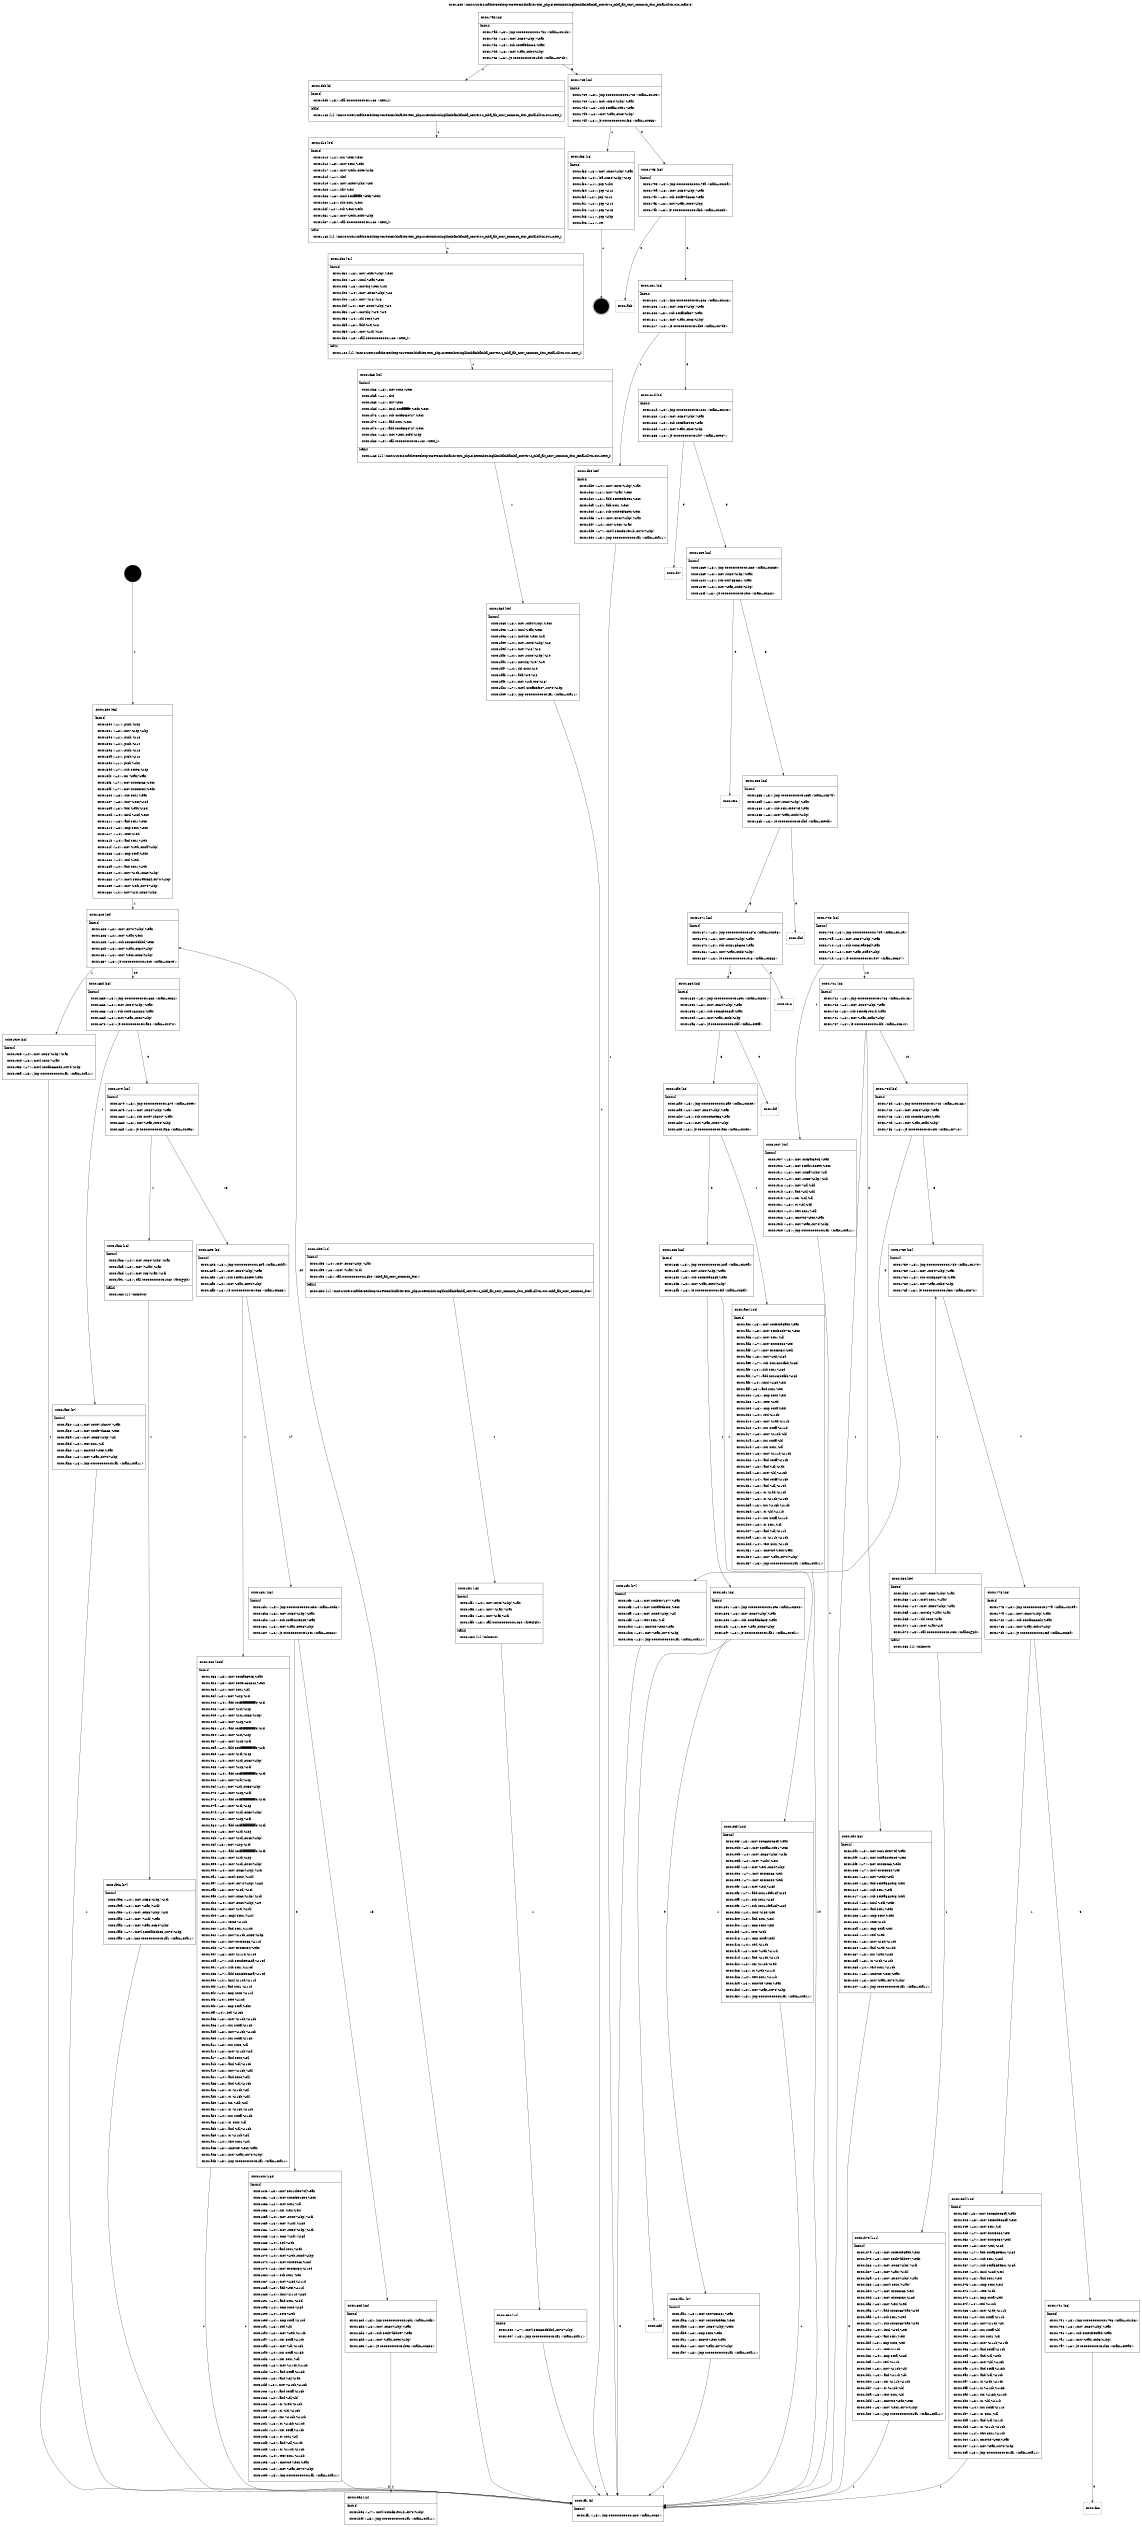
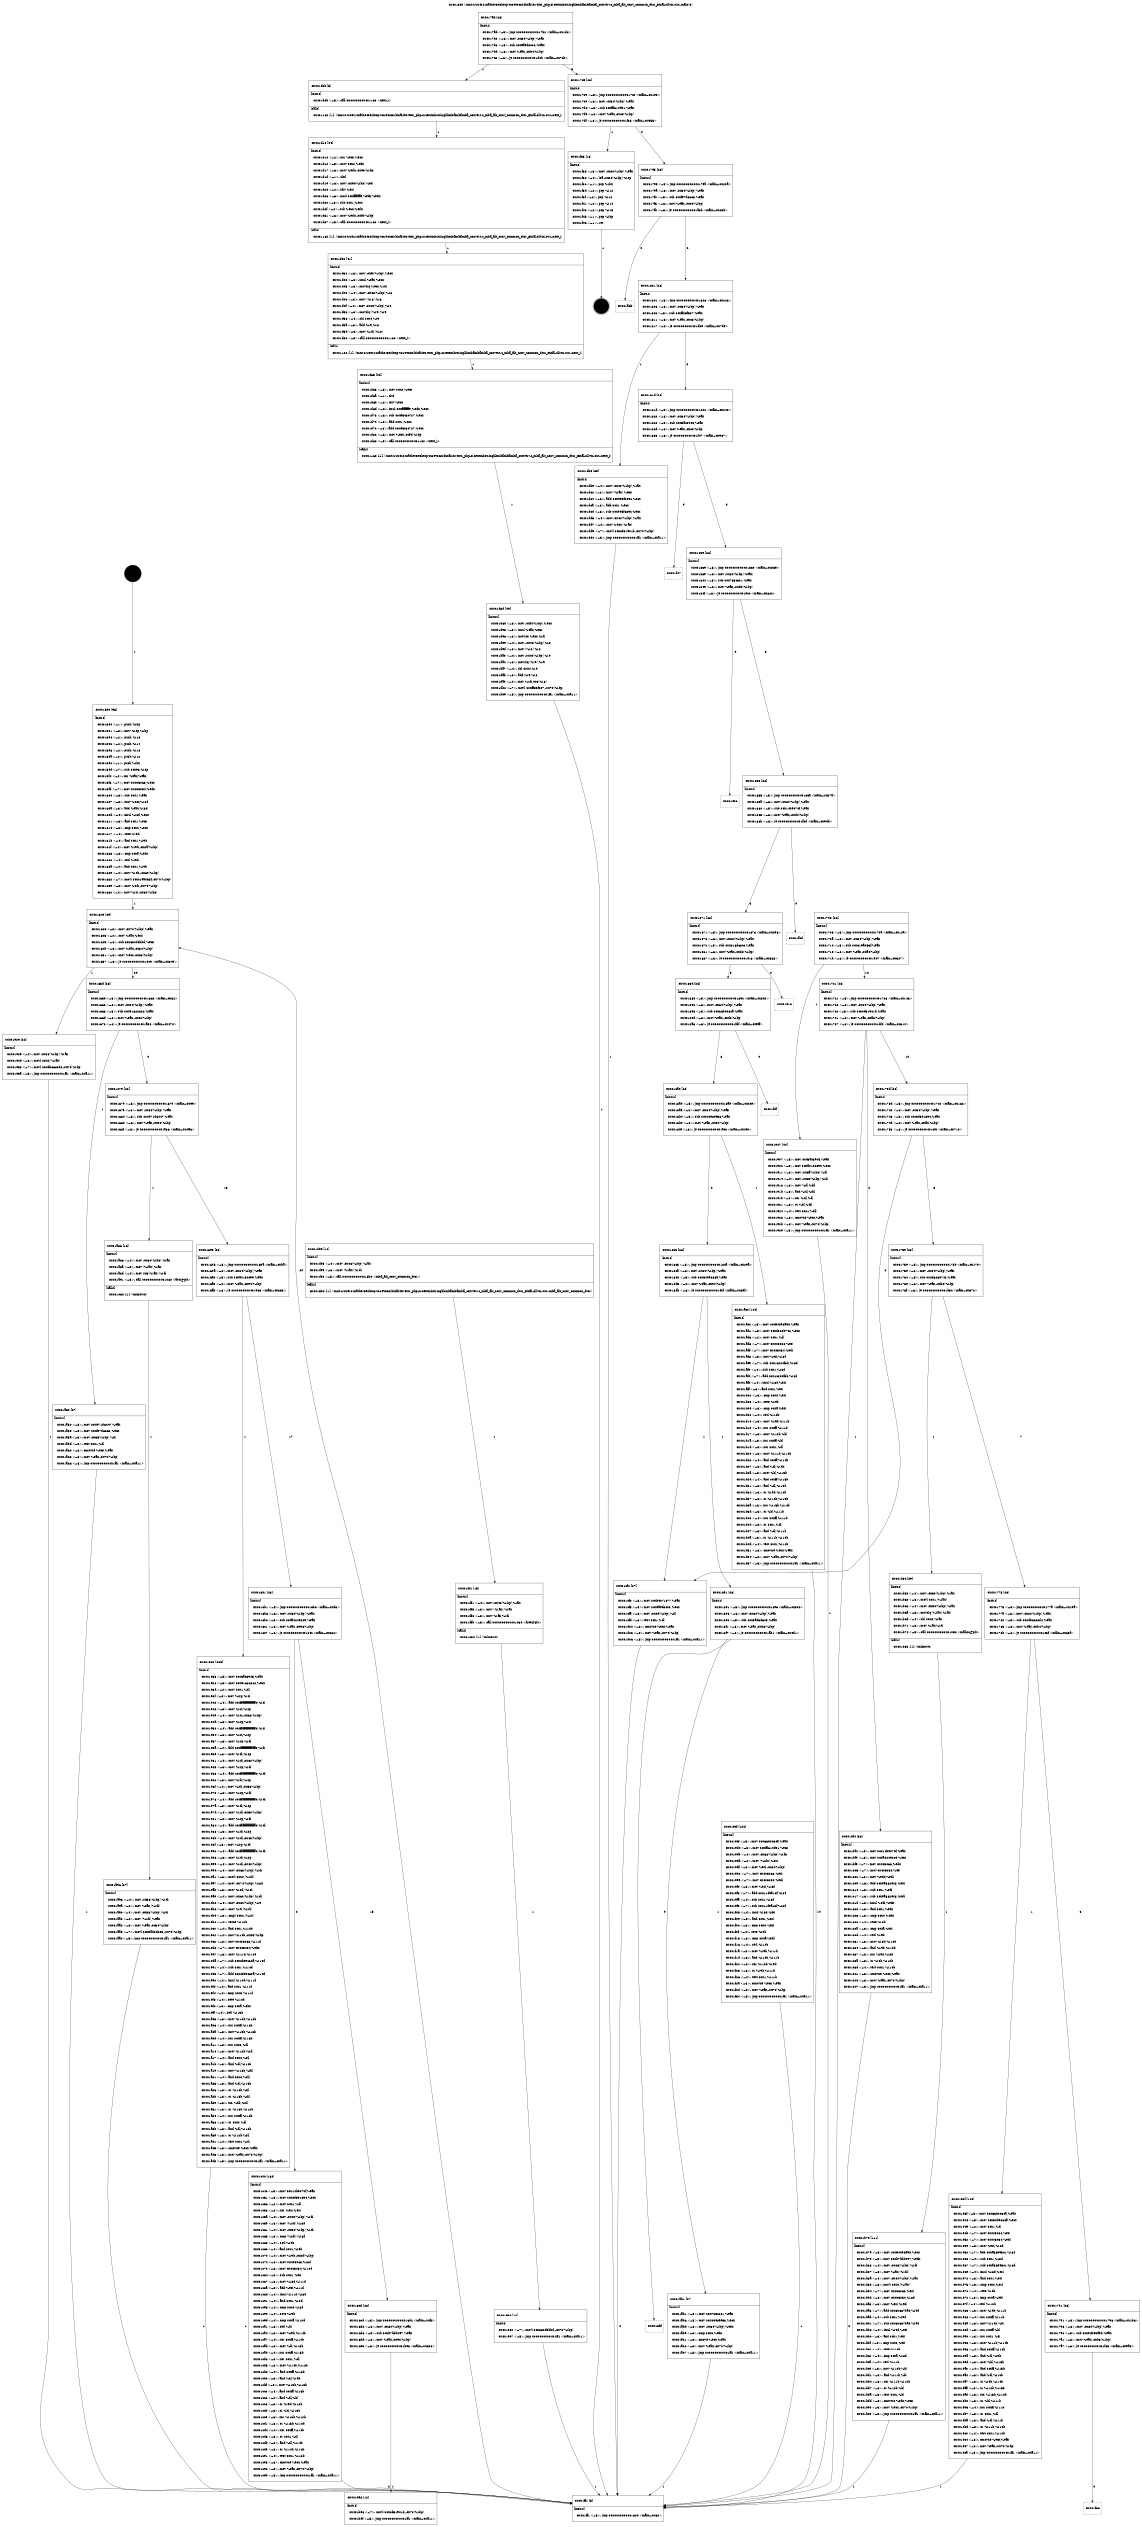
(935, 1436) -> (927, 1434)
(727, 1567) -> (684, 1438)
